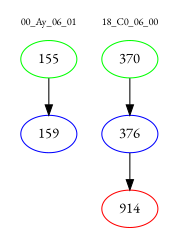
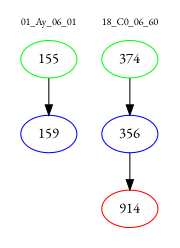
(49, 22) -> (49, 22)
(130, 22) -> (130, 22)
(130, 59) -> (130, 59)
(130, 134) -> (130, 134)
